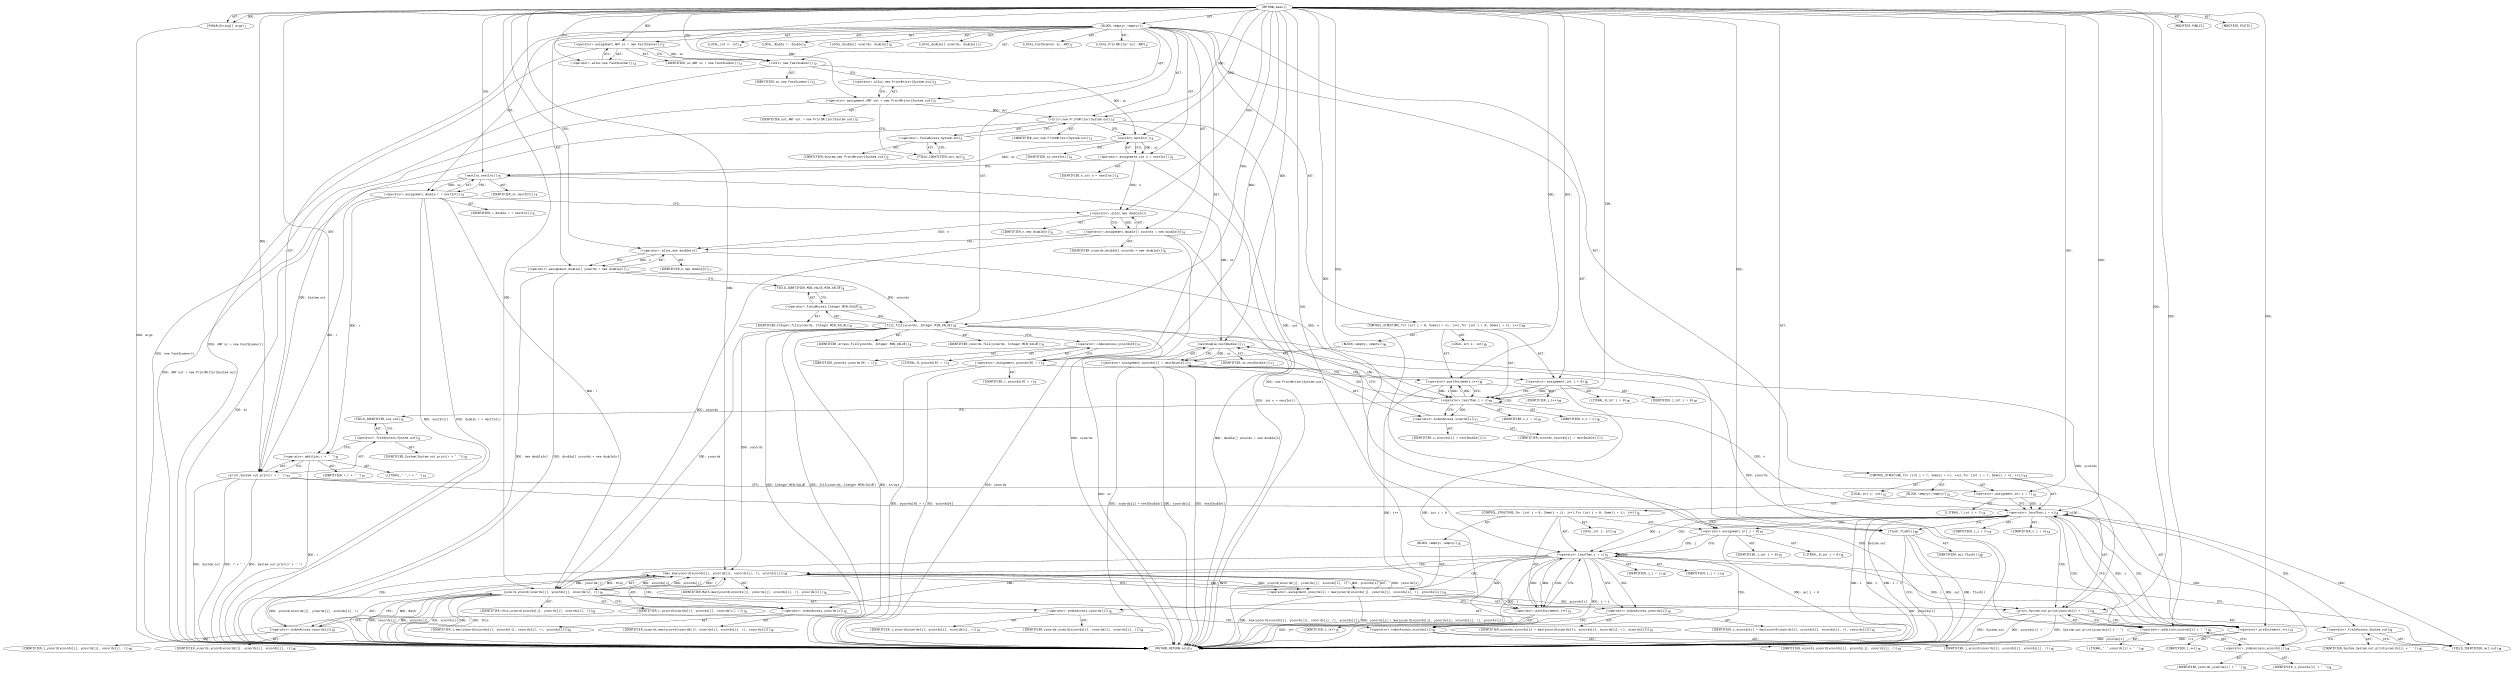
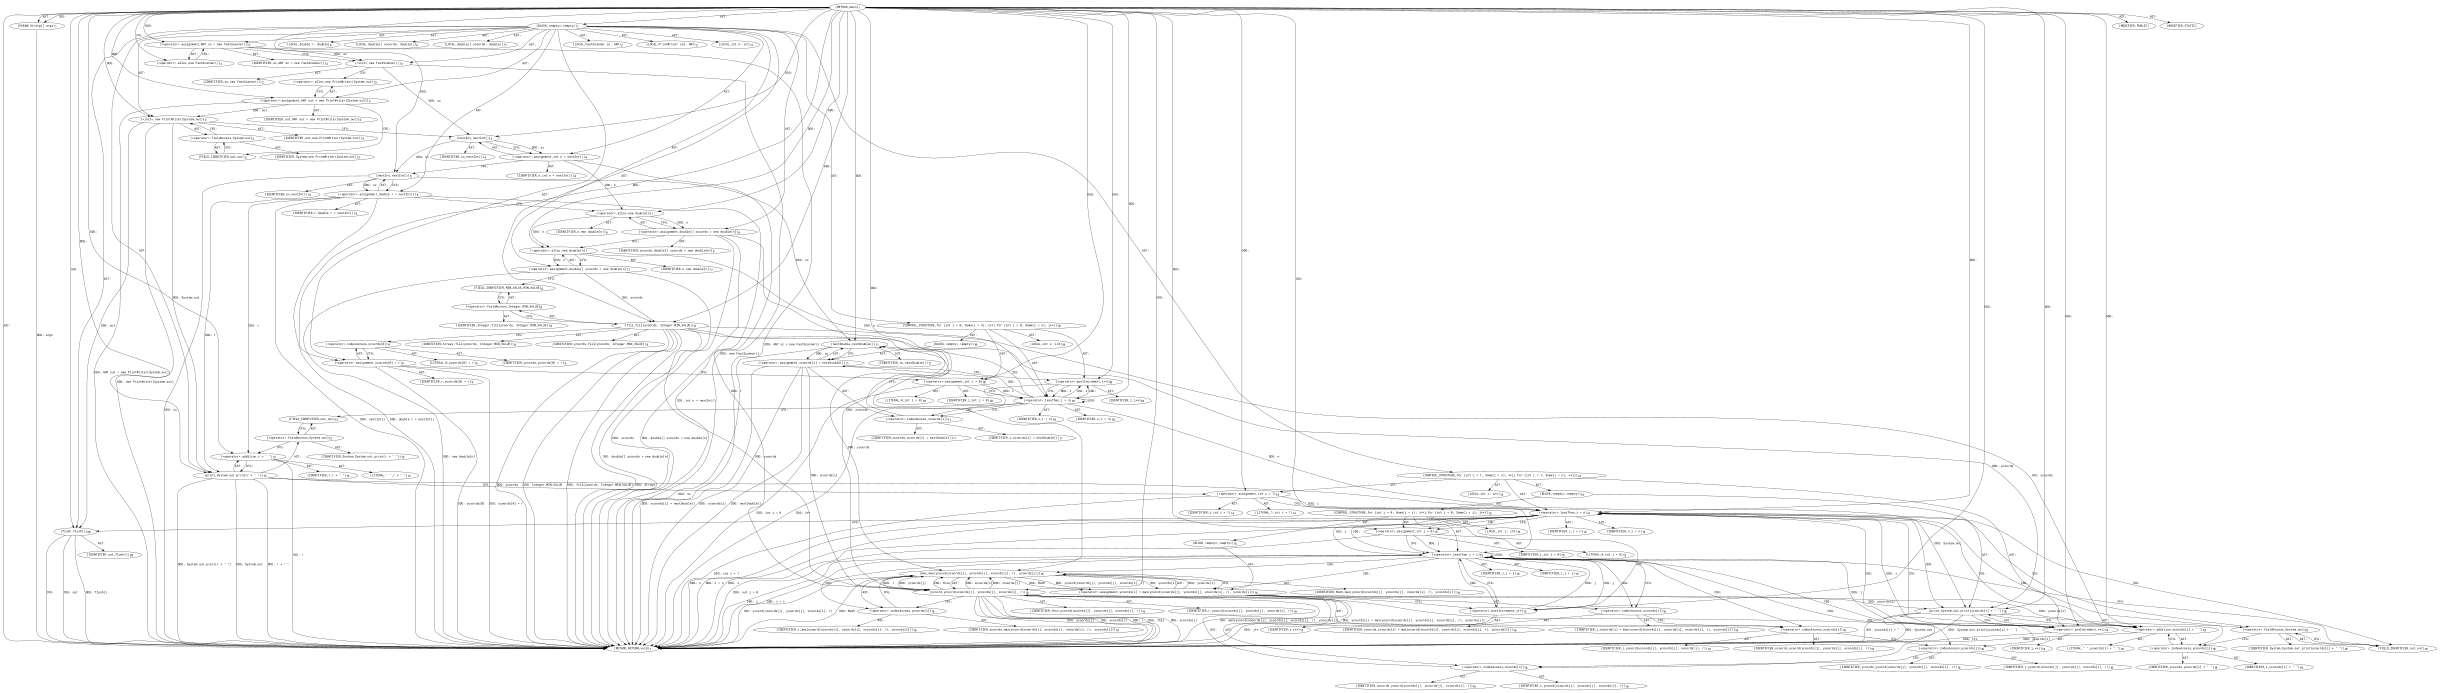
(916, 10) -> none
none -> (1211, 513)
none -> (820, 516)
none -> (887, 524)
(1232, 622) -> (1881, 639)
